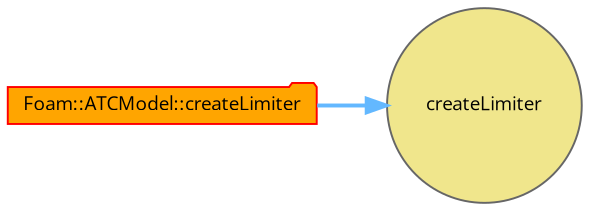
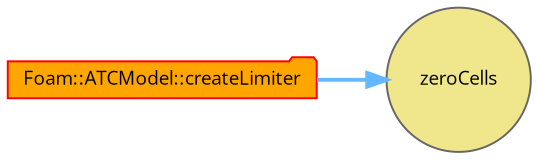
(484, 106) -> (459, 80)
